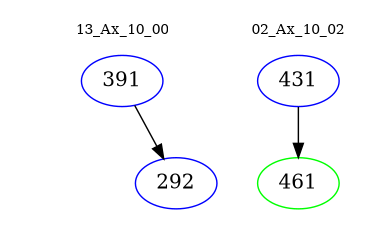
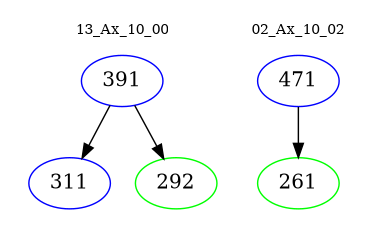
(298, 81) -> (298, 81)
none -> (70, 183)
(176, 183) -> (176, 183)
(298, 183) -> (298, 183)
